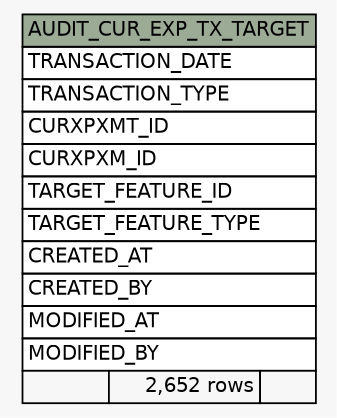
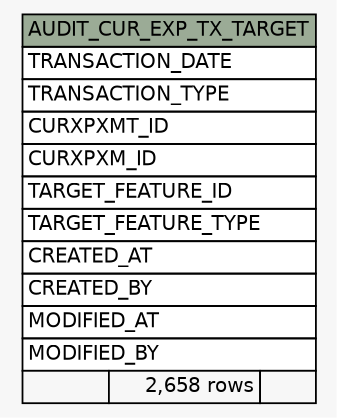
(200, 386) -> (200, 386)
